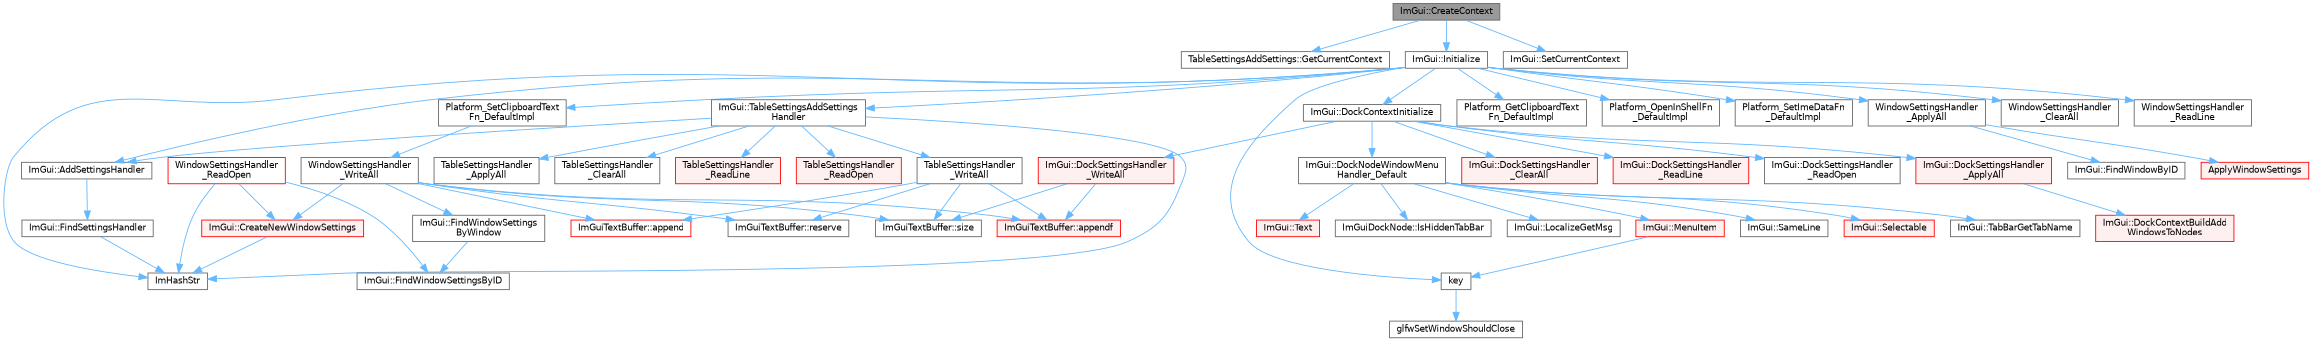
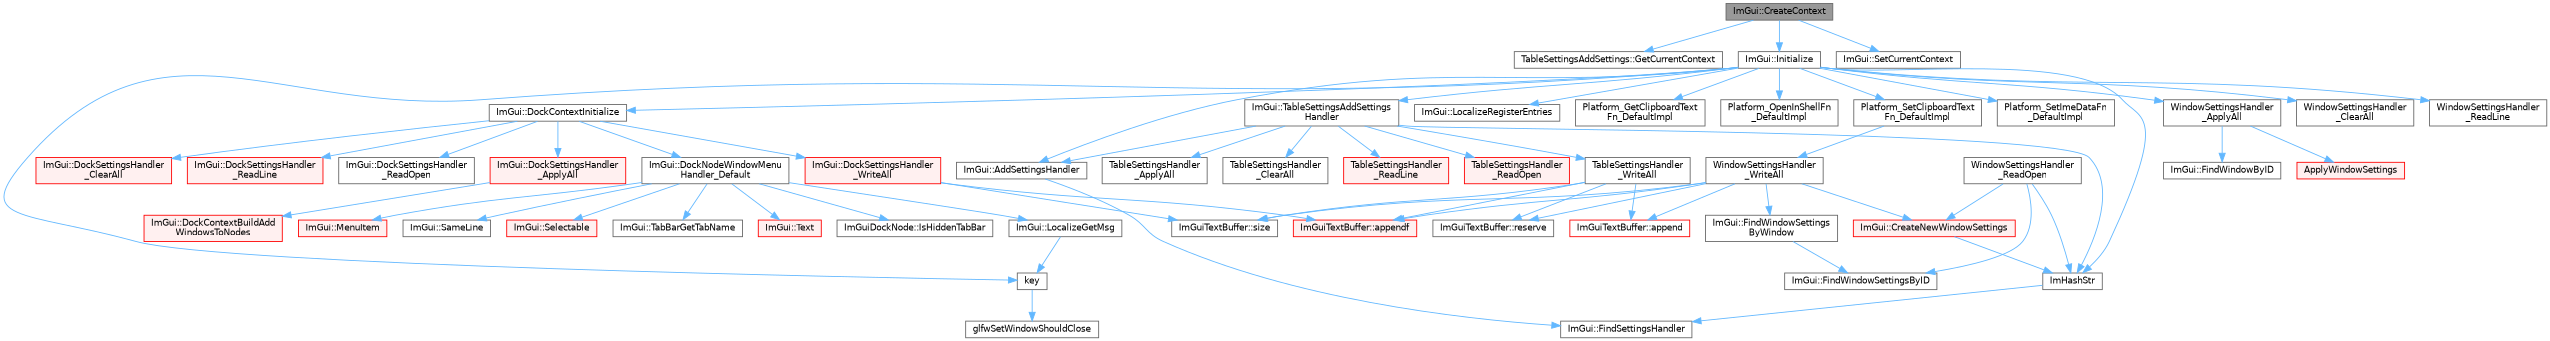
none -> (1487, 113)
(227, 171) -> (2023, 171)
(129, 253) -> (1872, 303)
(1564, 256) -> (1051, 251)
